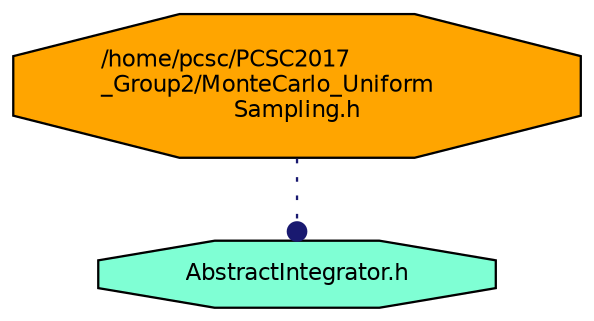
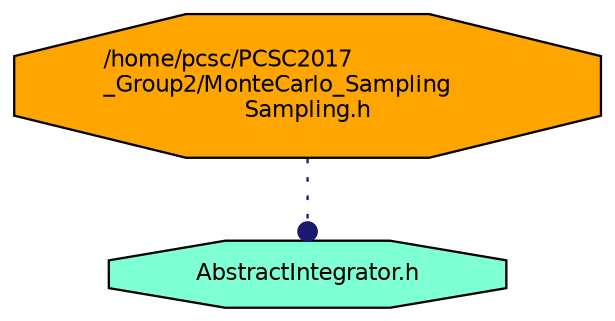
(297, 86) -> (308, 86)
